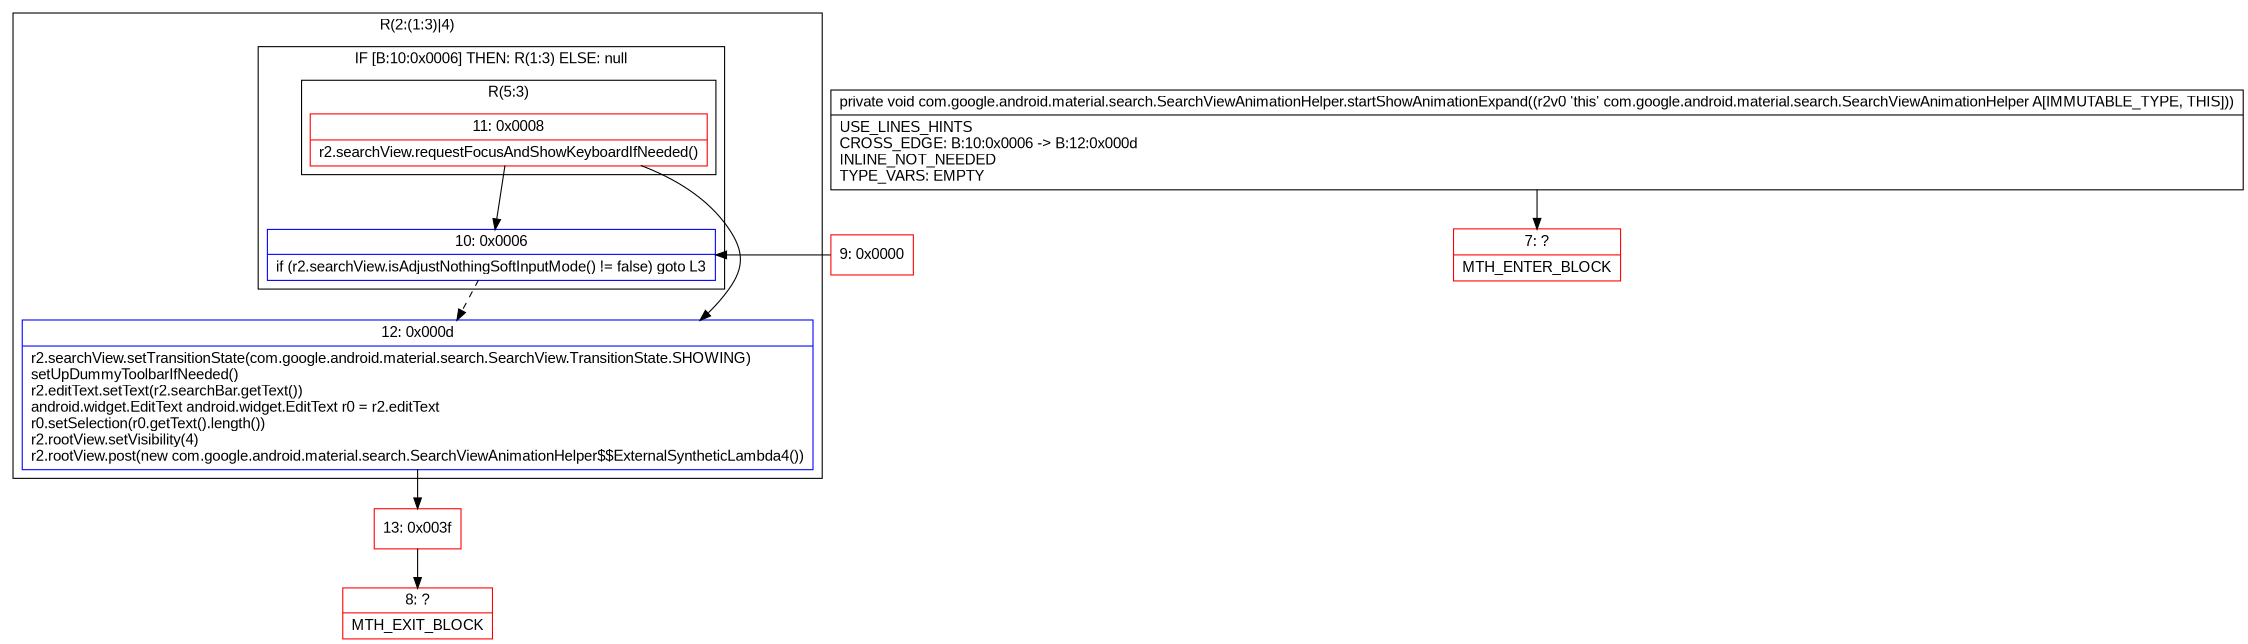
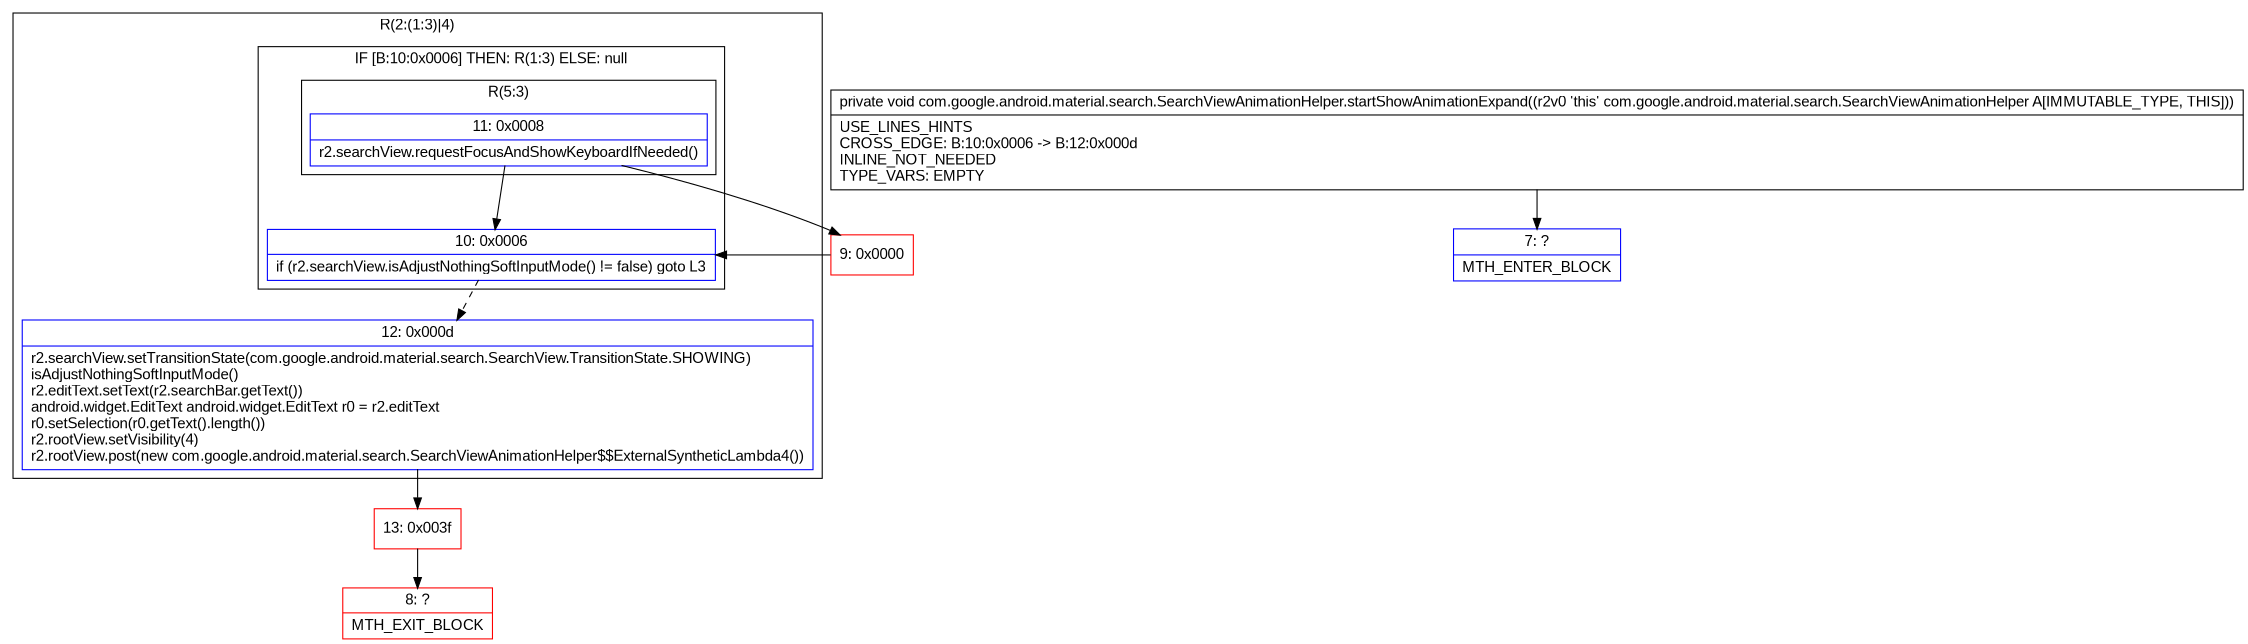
(509, 140) -> (509, 140)
(715, 212) -> (732, 196)
(1537, 255) -> (1537, 255)
(135, 375) -> (135, 375)
